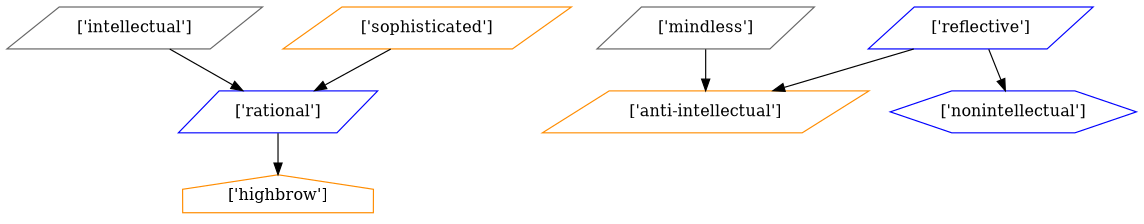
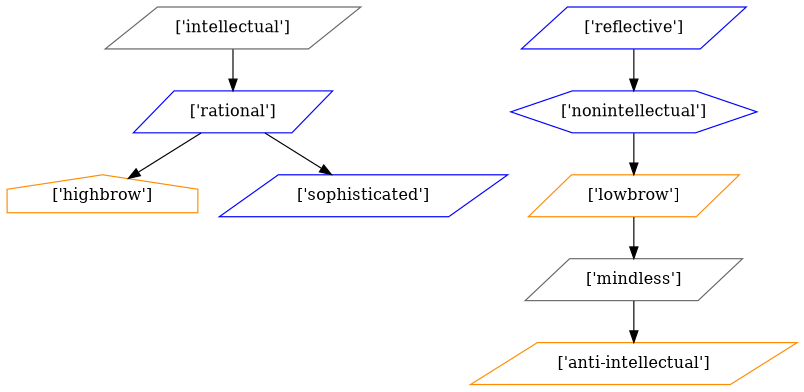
(427, 28) -> (363, 196)
(358, 67) -> (293, 151)
(849, 68) -> none
none -> (634, 196)
